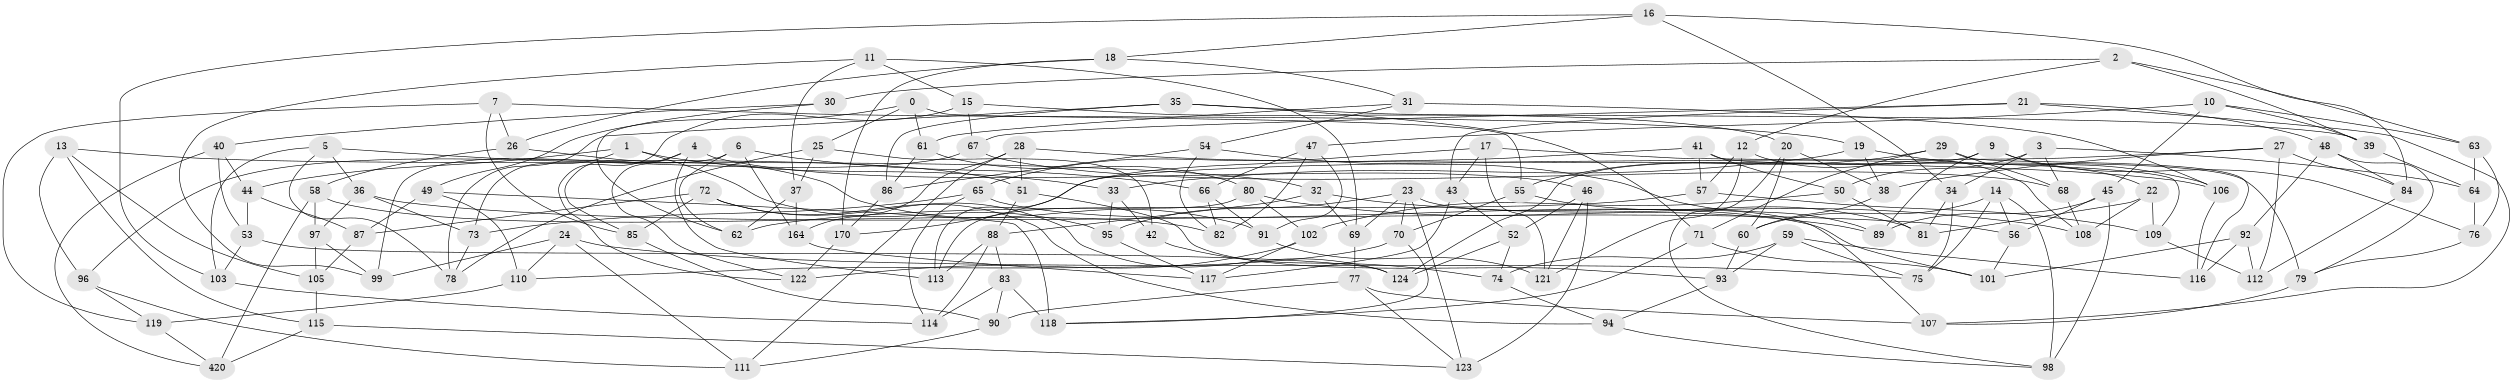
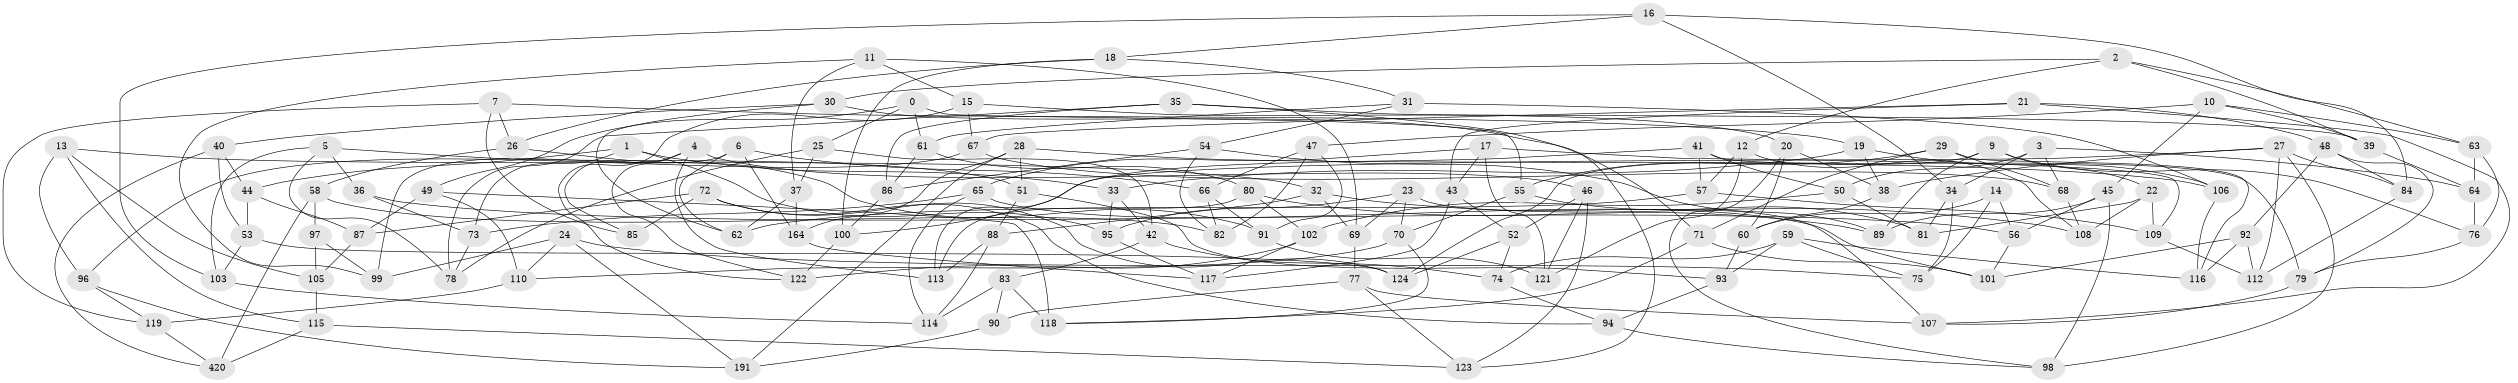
(337, 213) -> none
(842, 236) -> (842, 236)
(999, 258) -> (1080, 262)
(2051, 275) -> (2270, 322)
(1439, 279) -> (1638, 222)
(808, 298) -> none
(743, 369) -> (743, 369)
